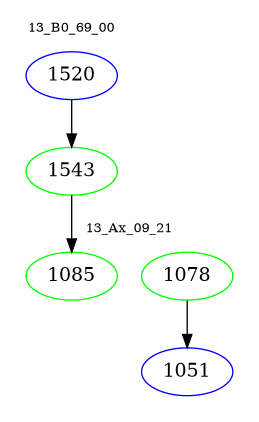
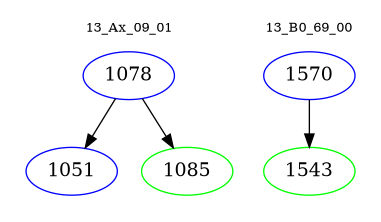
(72, 76) -> (309, 76)
(72, 225) -> (154, 117)
(129, 229) -> (129, 29)
(187, 276) -> (129, 76)
